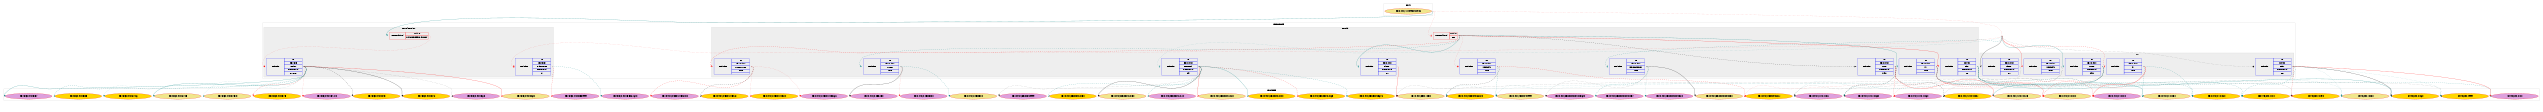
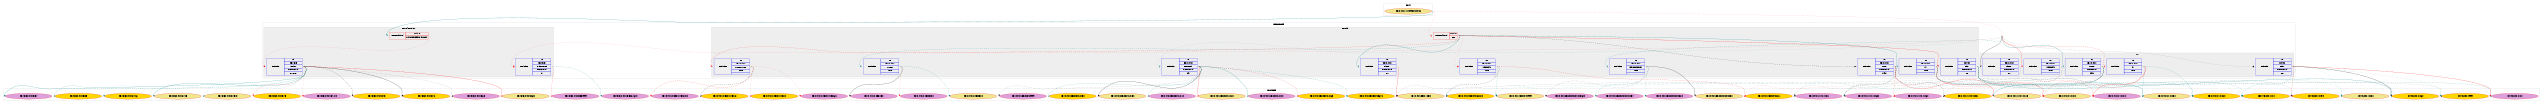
(1272, 96) -> (1272, 96)
